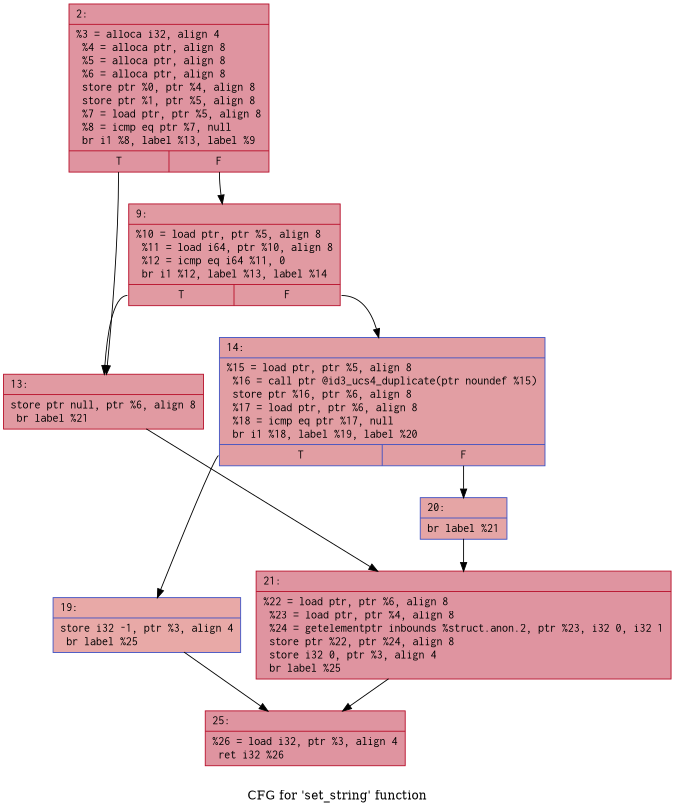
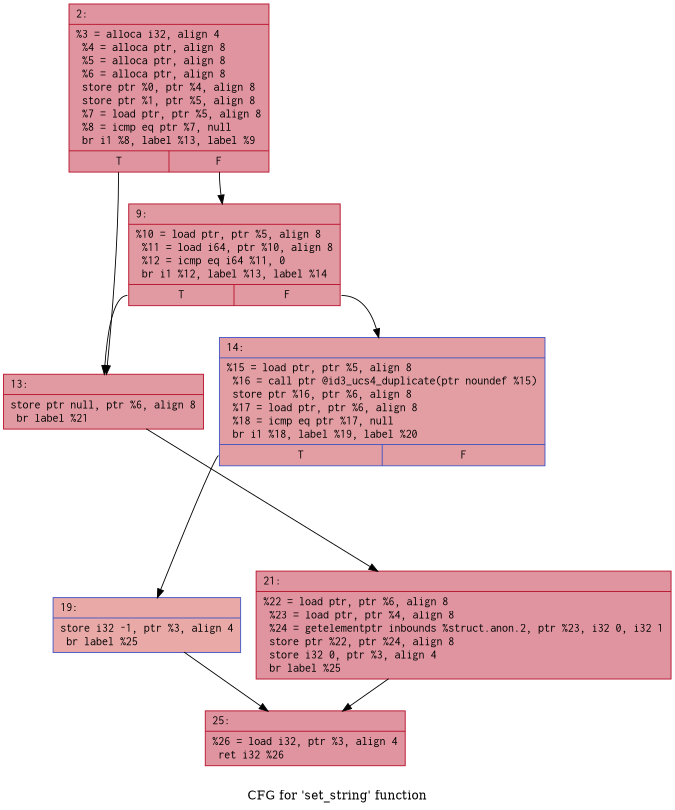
(464, 518) -> none
